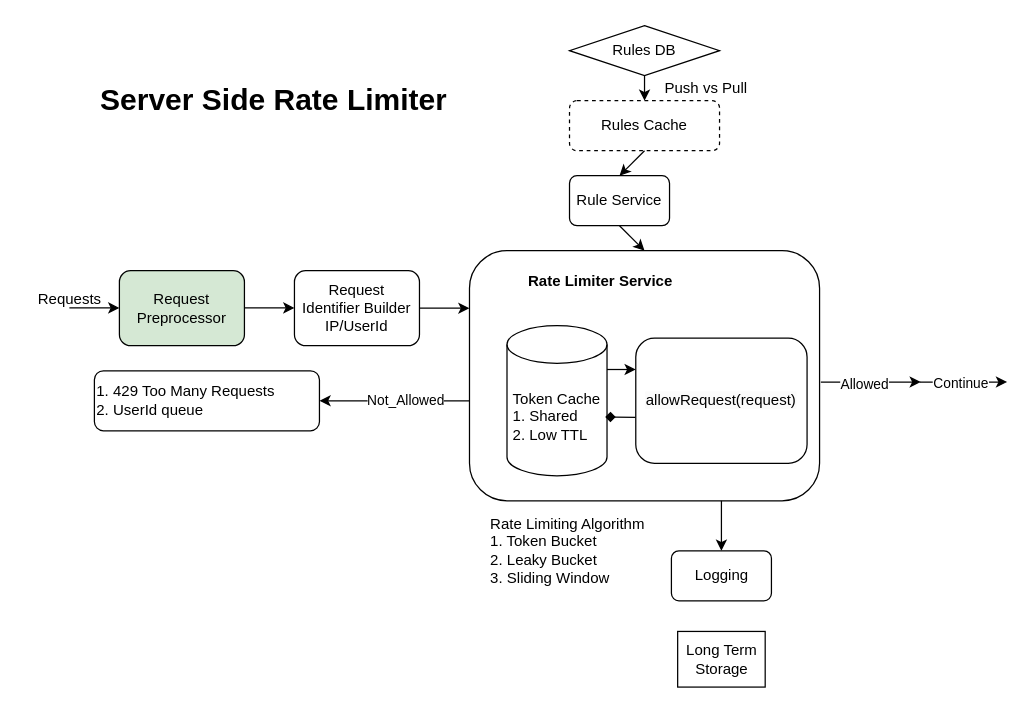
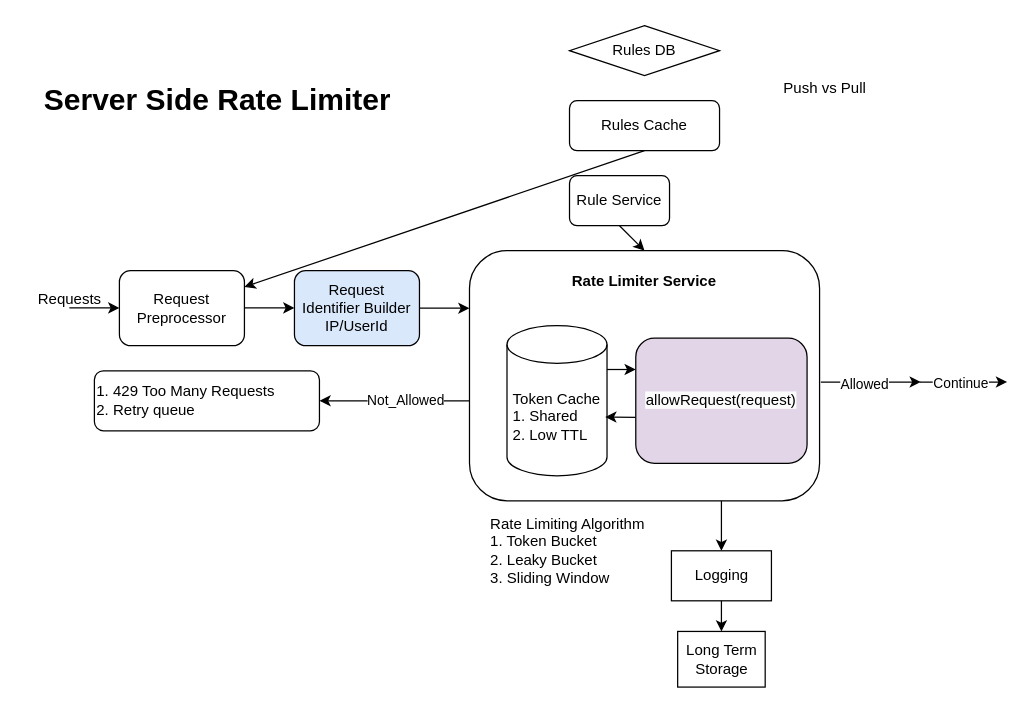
(644, 84) -> none
(706, 88) -> (824, 88)
(282, 119) -> (226, 119)
(644, 126) -> (644, 126)
(635, 160) -> (448, 217)
(601, 282) -> (644, 282)
(182, 308) -> (182, 308)
(357, 308) -> (357, 308)
(188, 401) -> (188, 401)
(721, 401) -> (721, 401)
(616, 417) -> (615, 417)
(721, 576) -> (721, 576)
none -> (721, 612)
